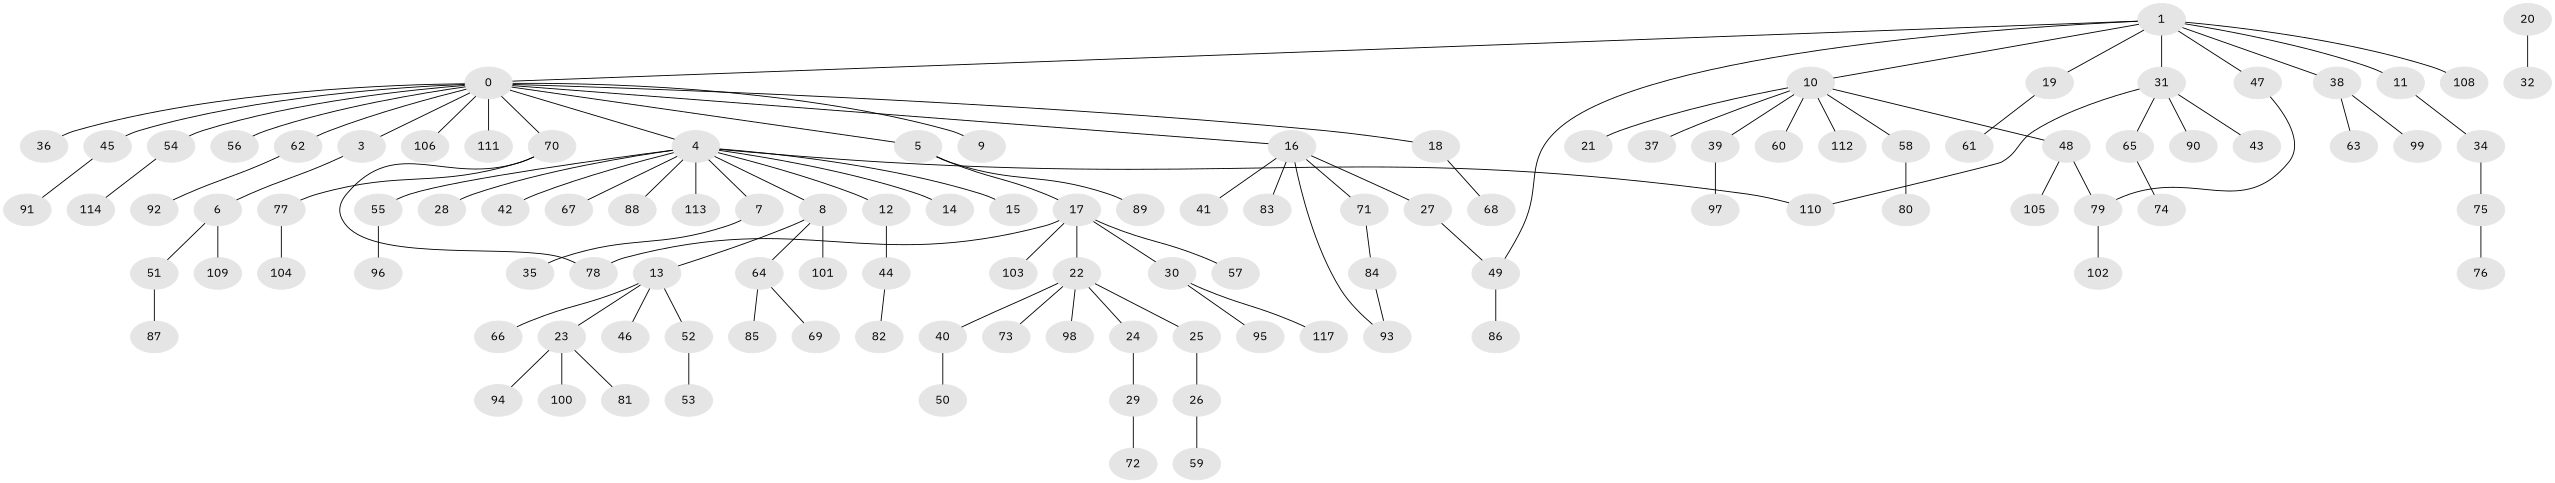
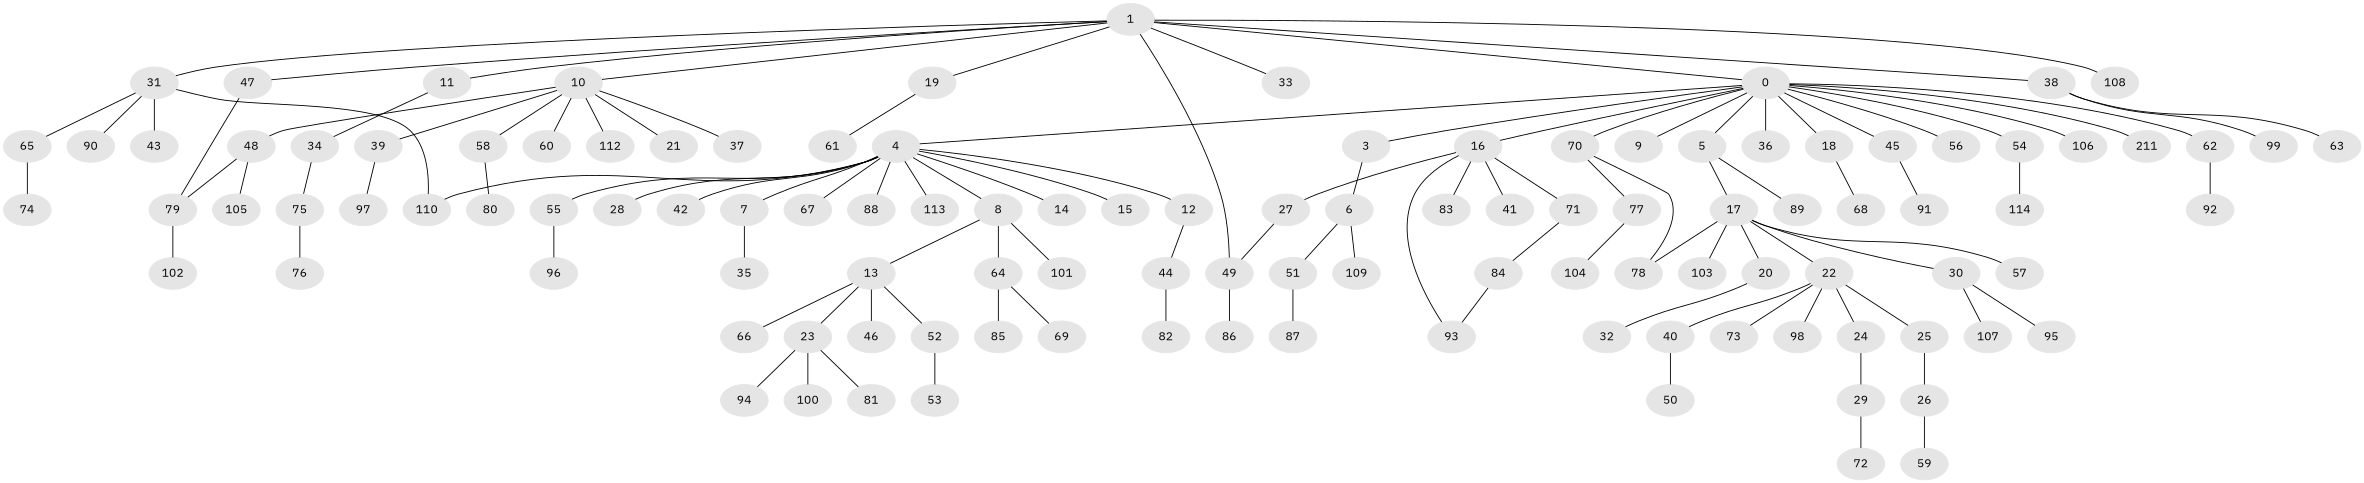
none -> (1286, 83)
(489, 146) -> (2147, 146)
none -> (1750, 242)
(1324, 337) -> (1988, 337)
